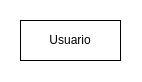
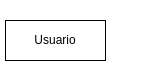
(71, 41) -> (56, 41)
